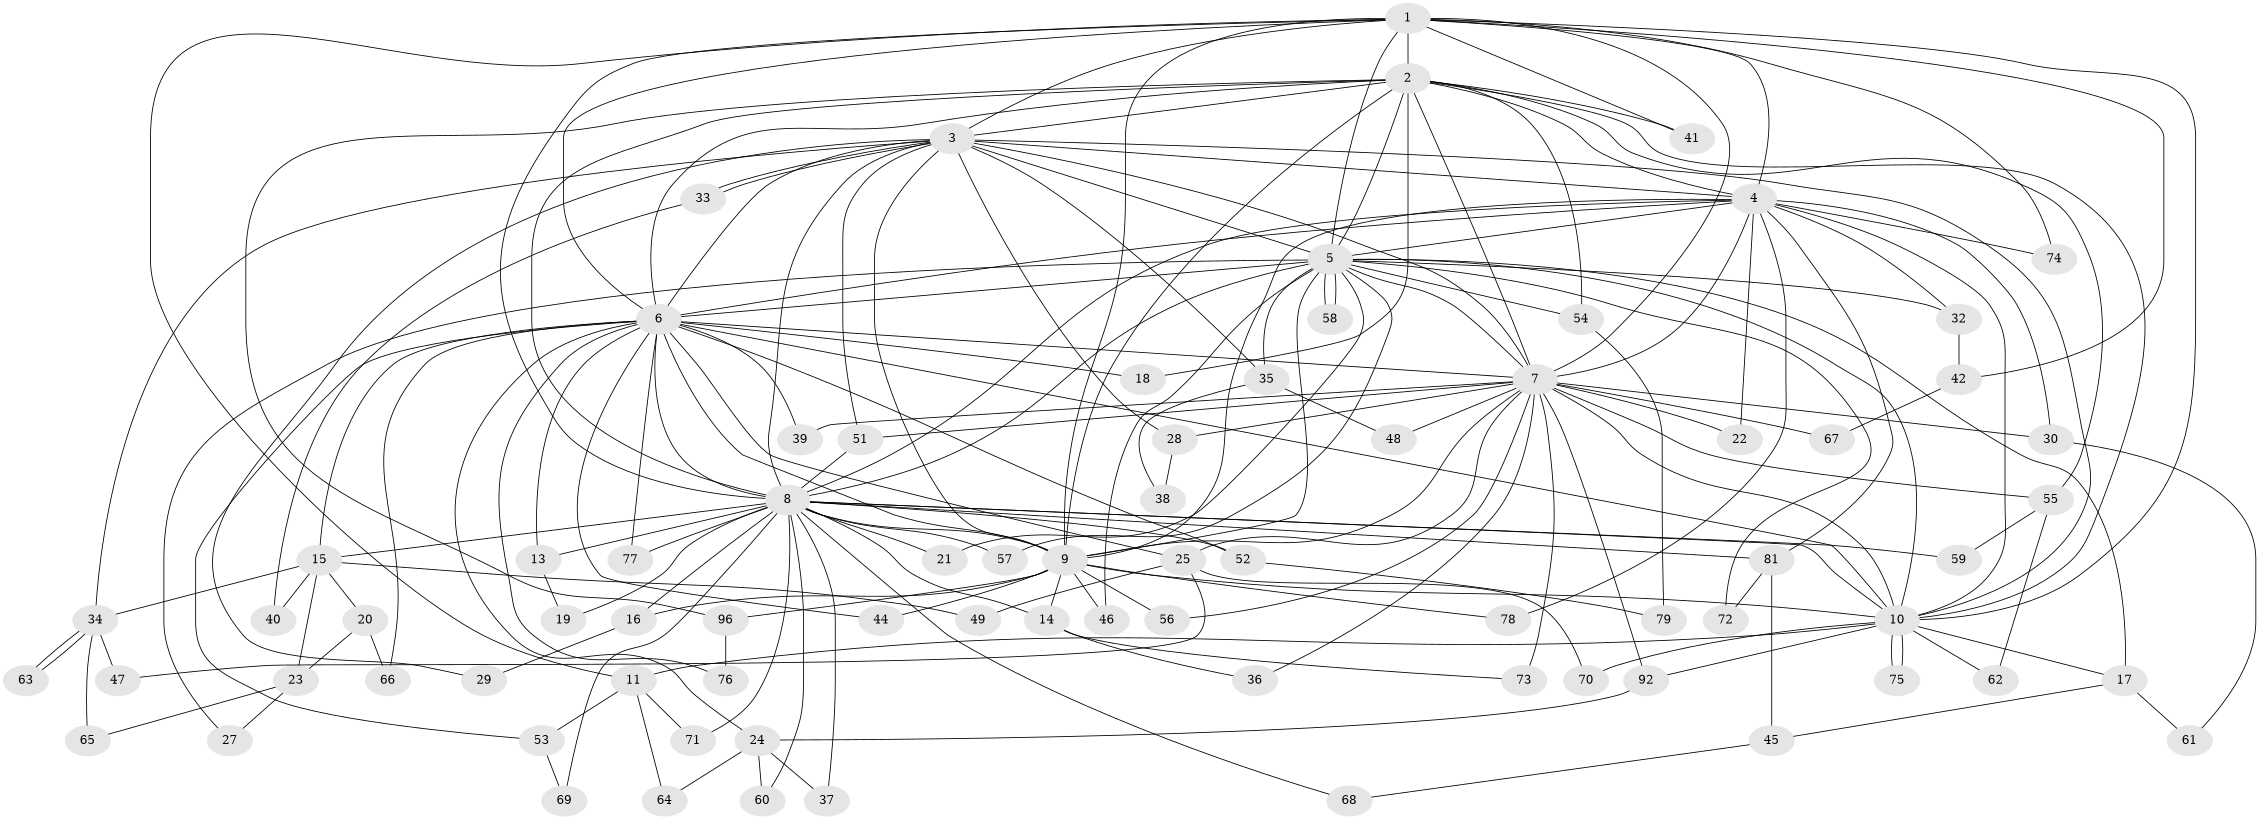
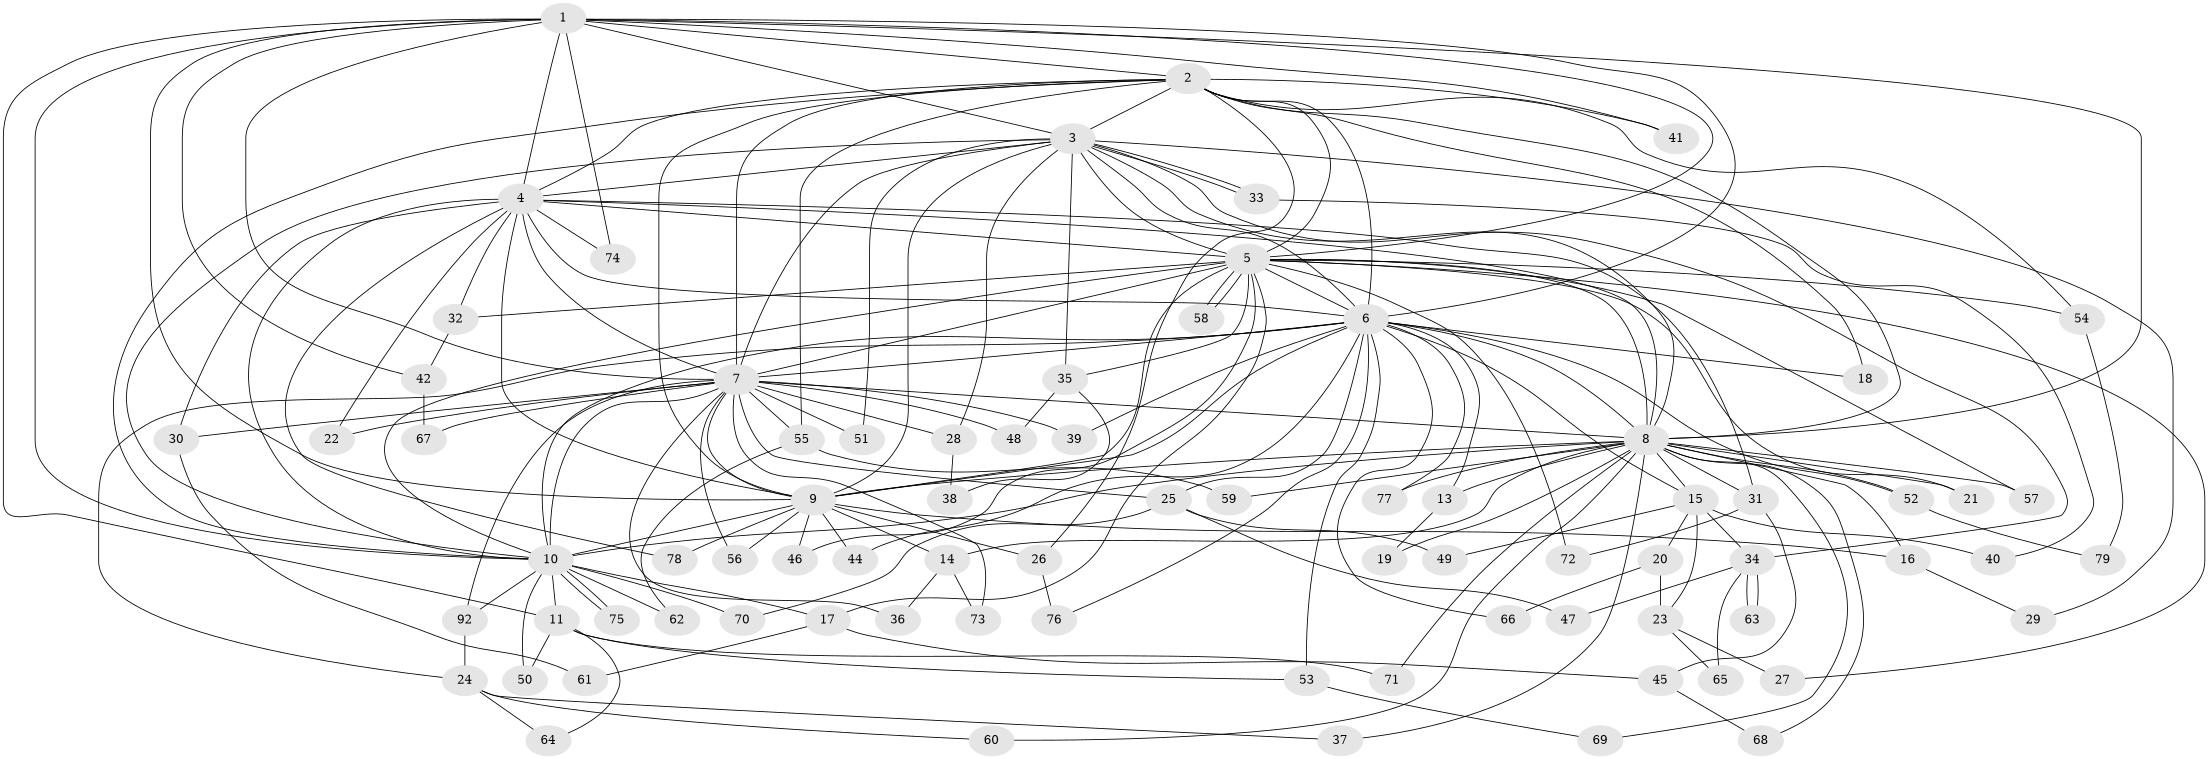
(828, 466) -> (1170, 408)
(1772, 560) -> (1756, 500)
(726, 620) -> (1039, 560)
none -> (525, 681)
